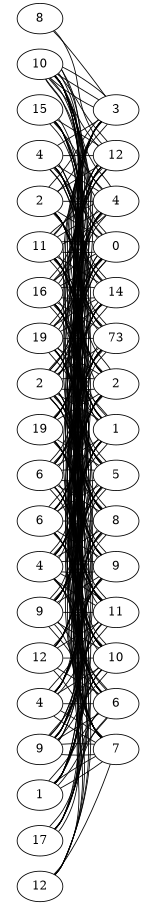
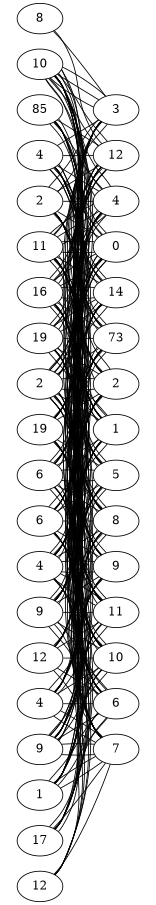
(40, 110) -> (40, 110)
none -> (78, 567)
none -> (92, 782)
